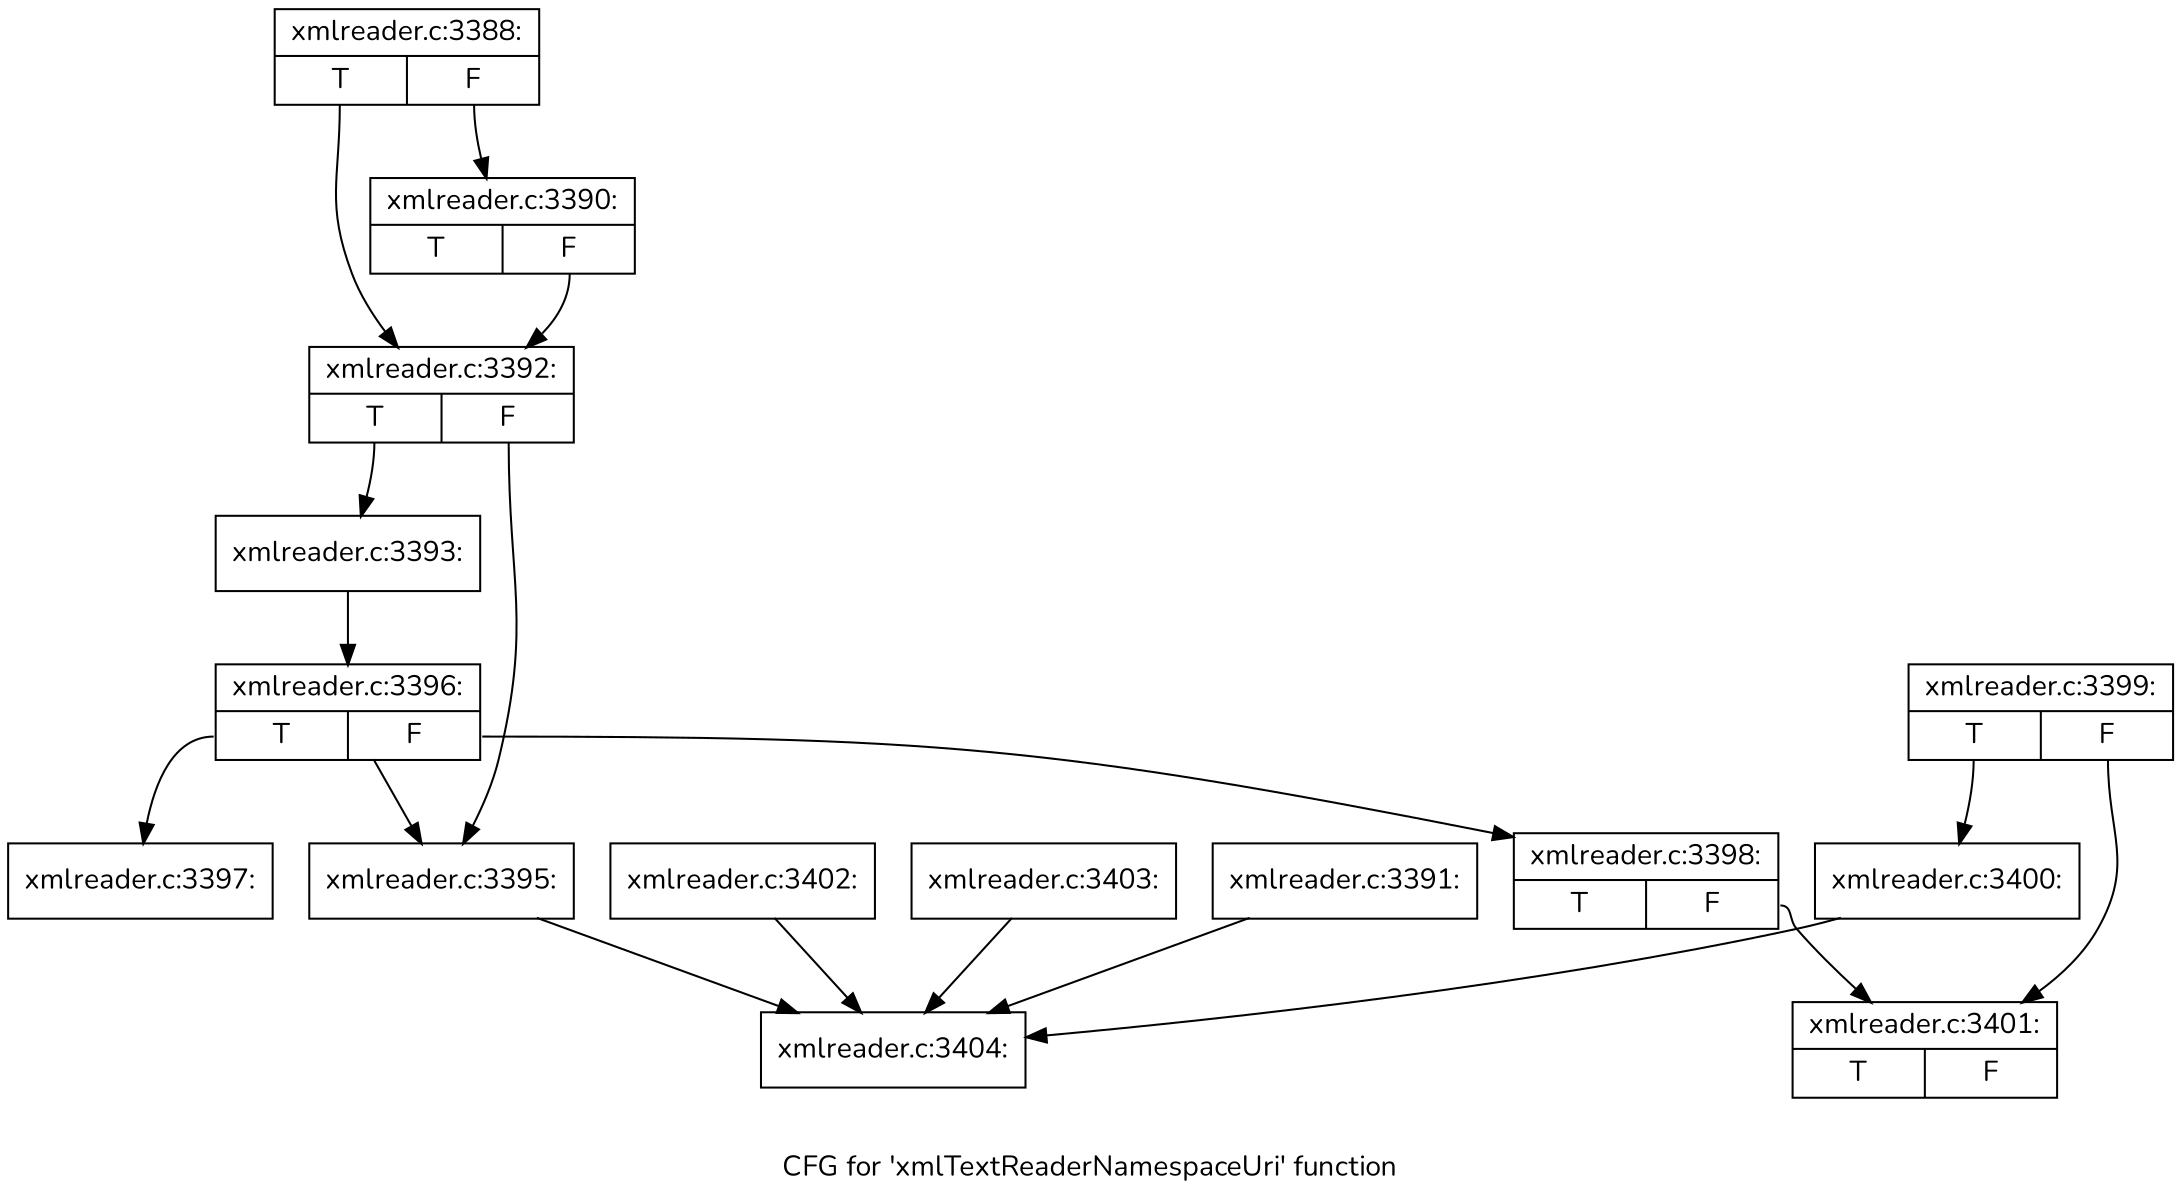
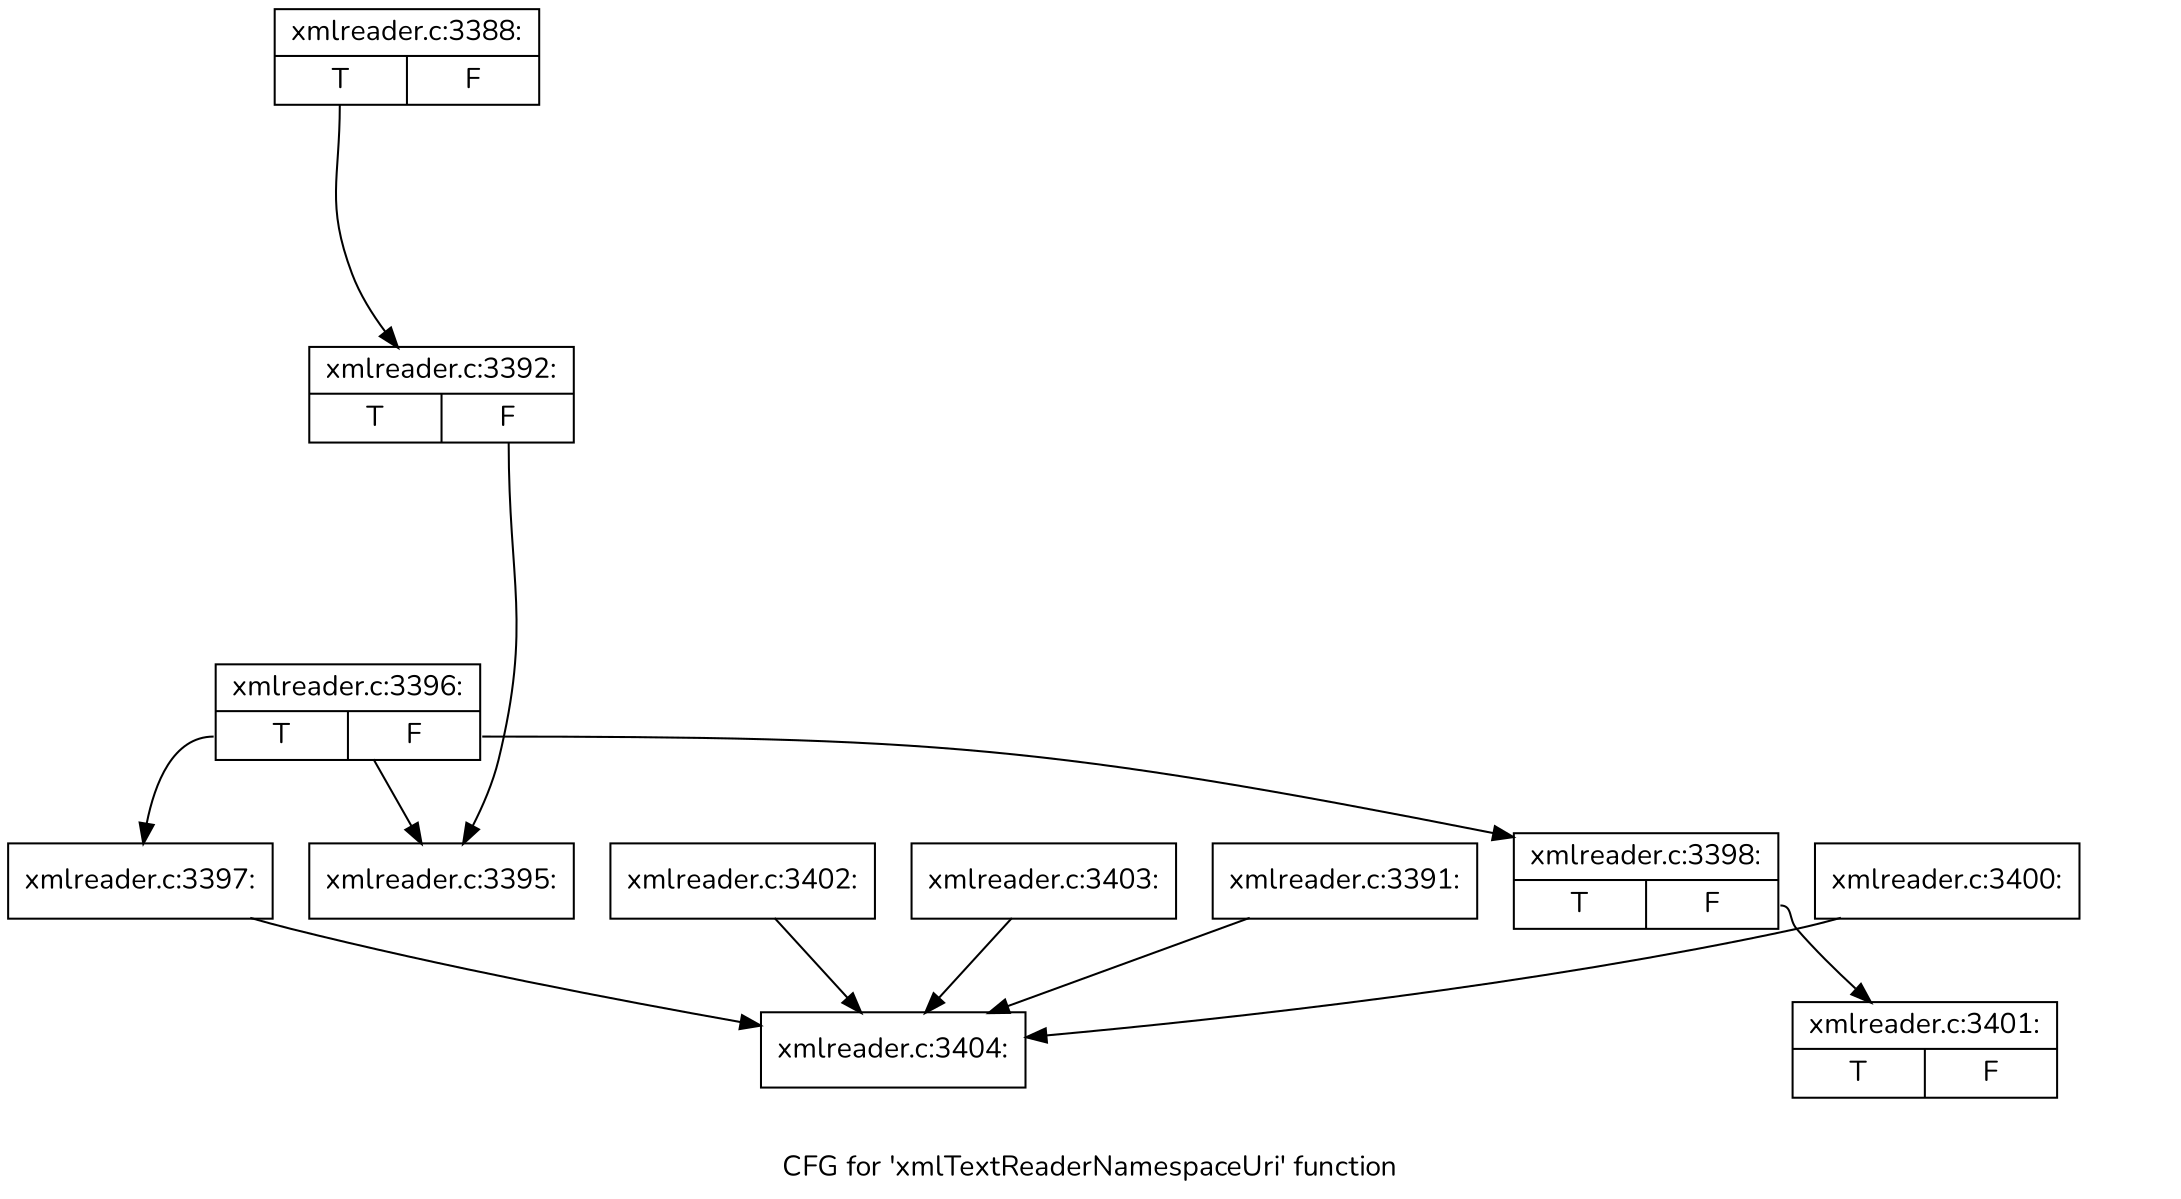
(503, 226) -> none
(348, 553) -> none
(2041, 712) -> none
(658, 962) -> (494, 975)
